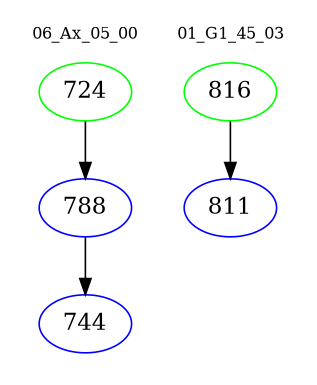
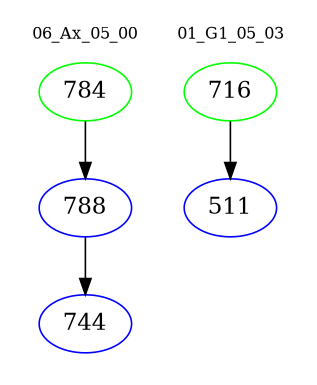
(231, 35) -> (231, 35)
(85, 92) -> (85, 92)
(230, 92) -> (230, 92)
(230, 208) -> (230, 208)
